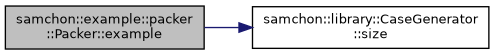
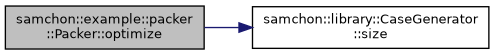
(105, 28) -> (105, 28)
